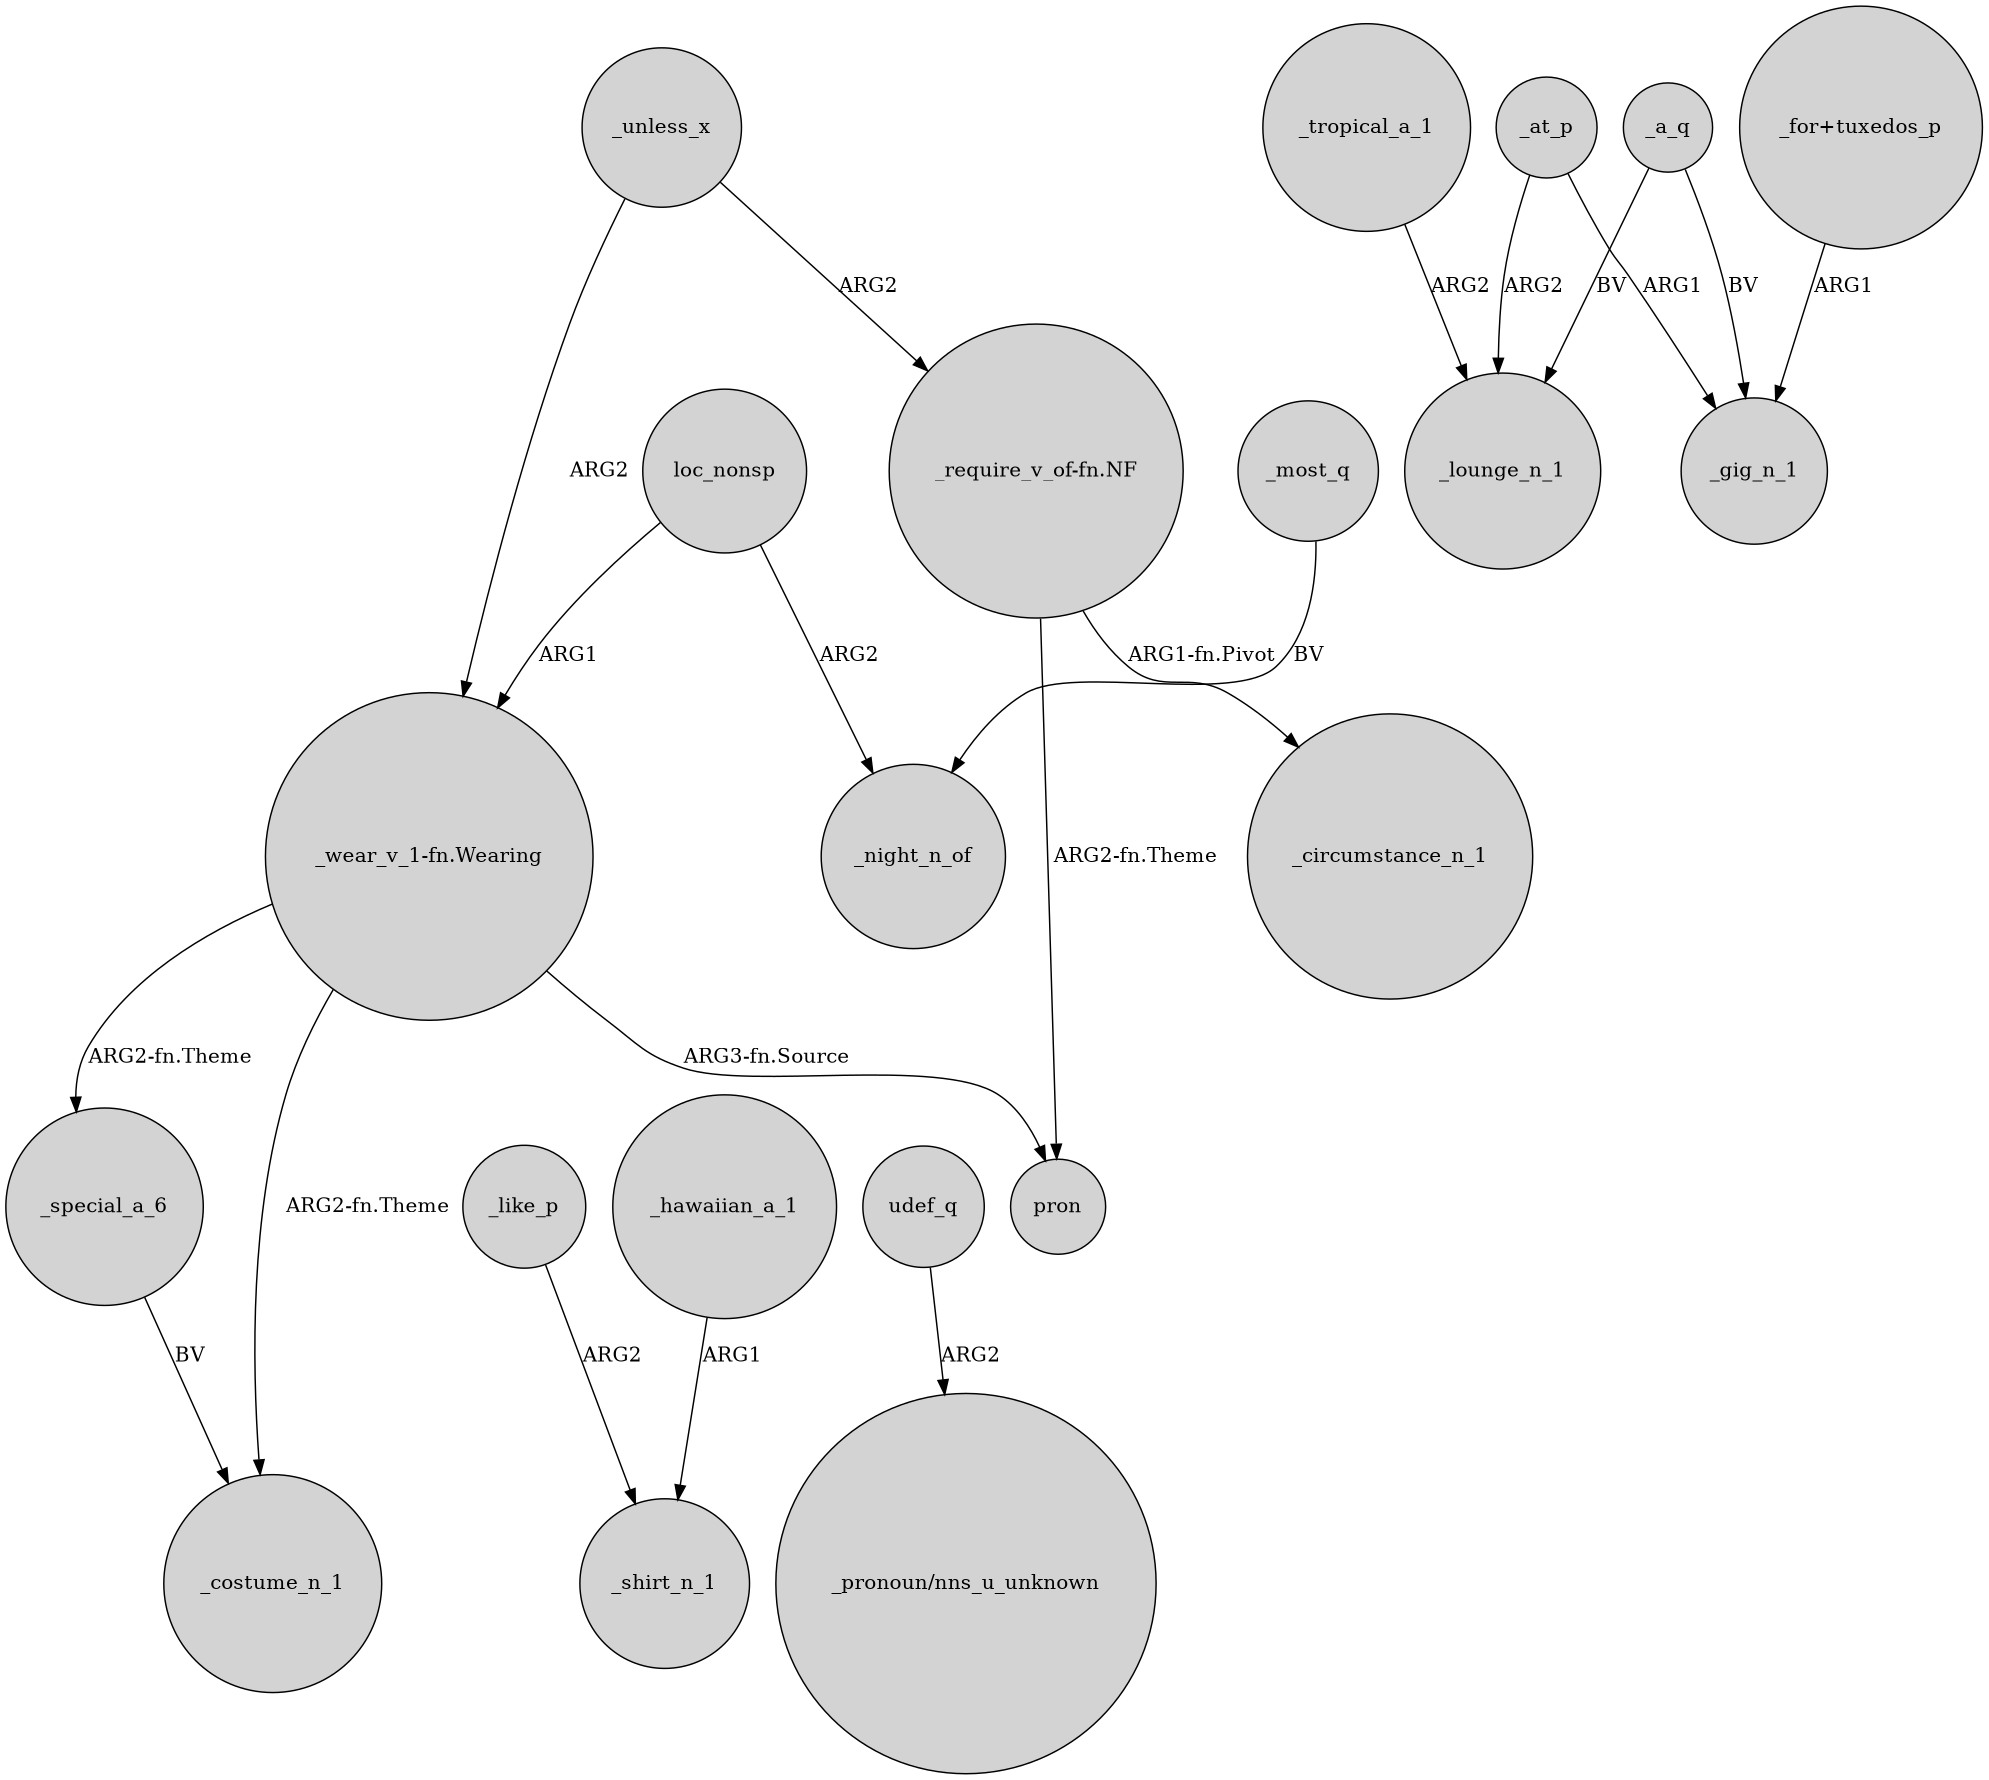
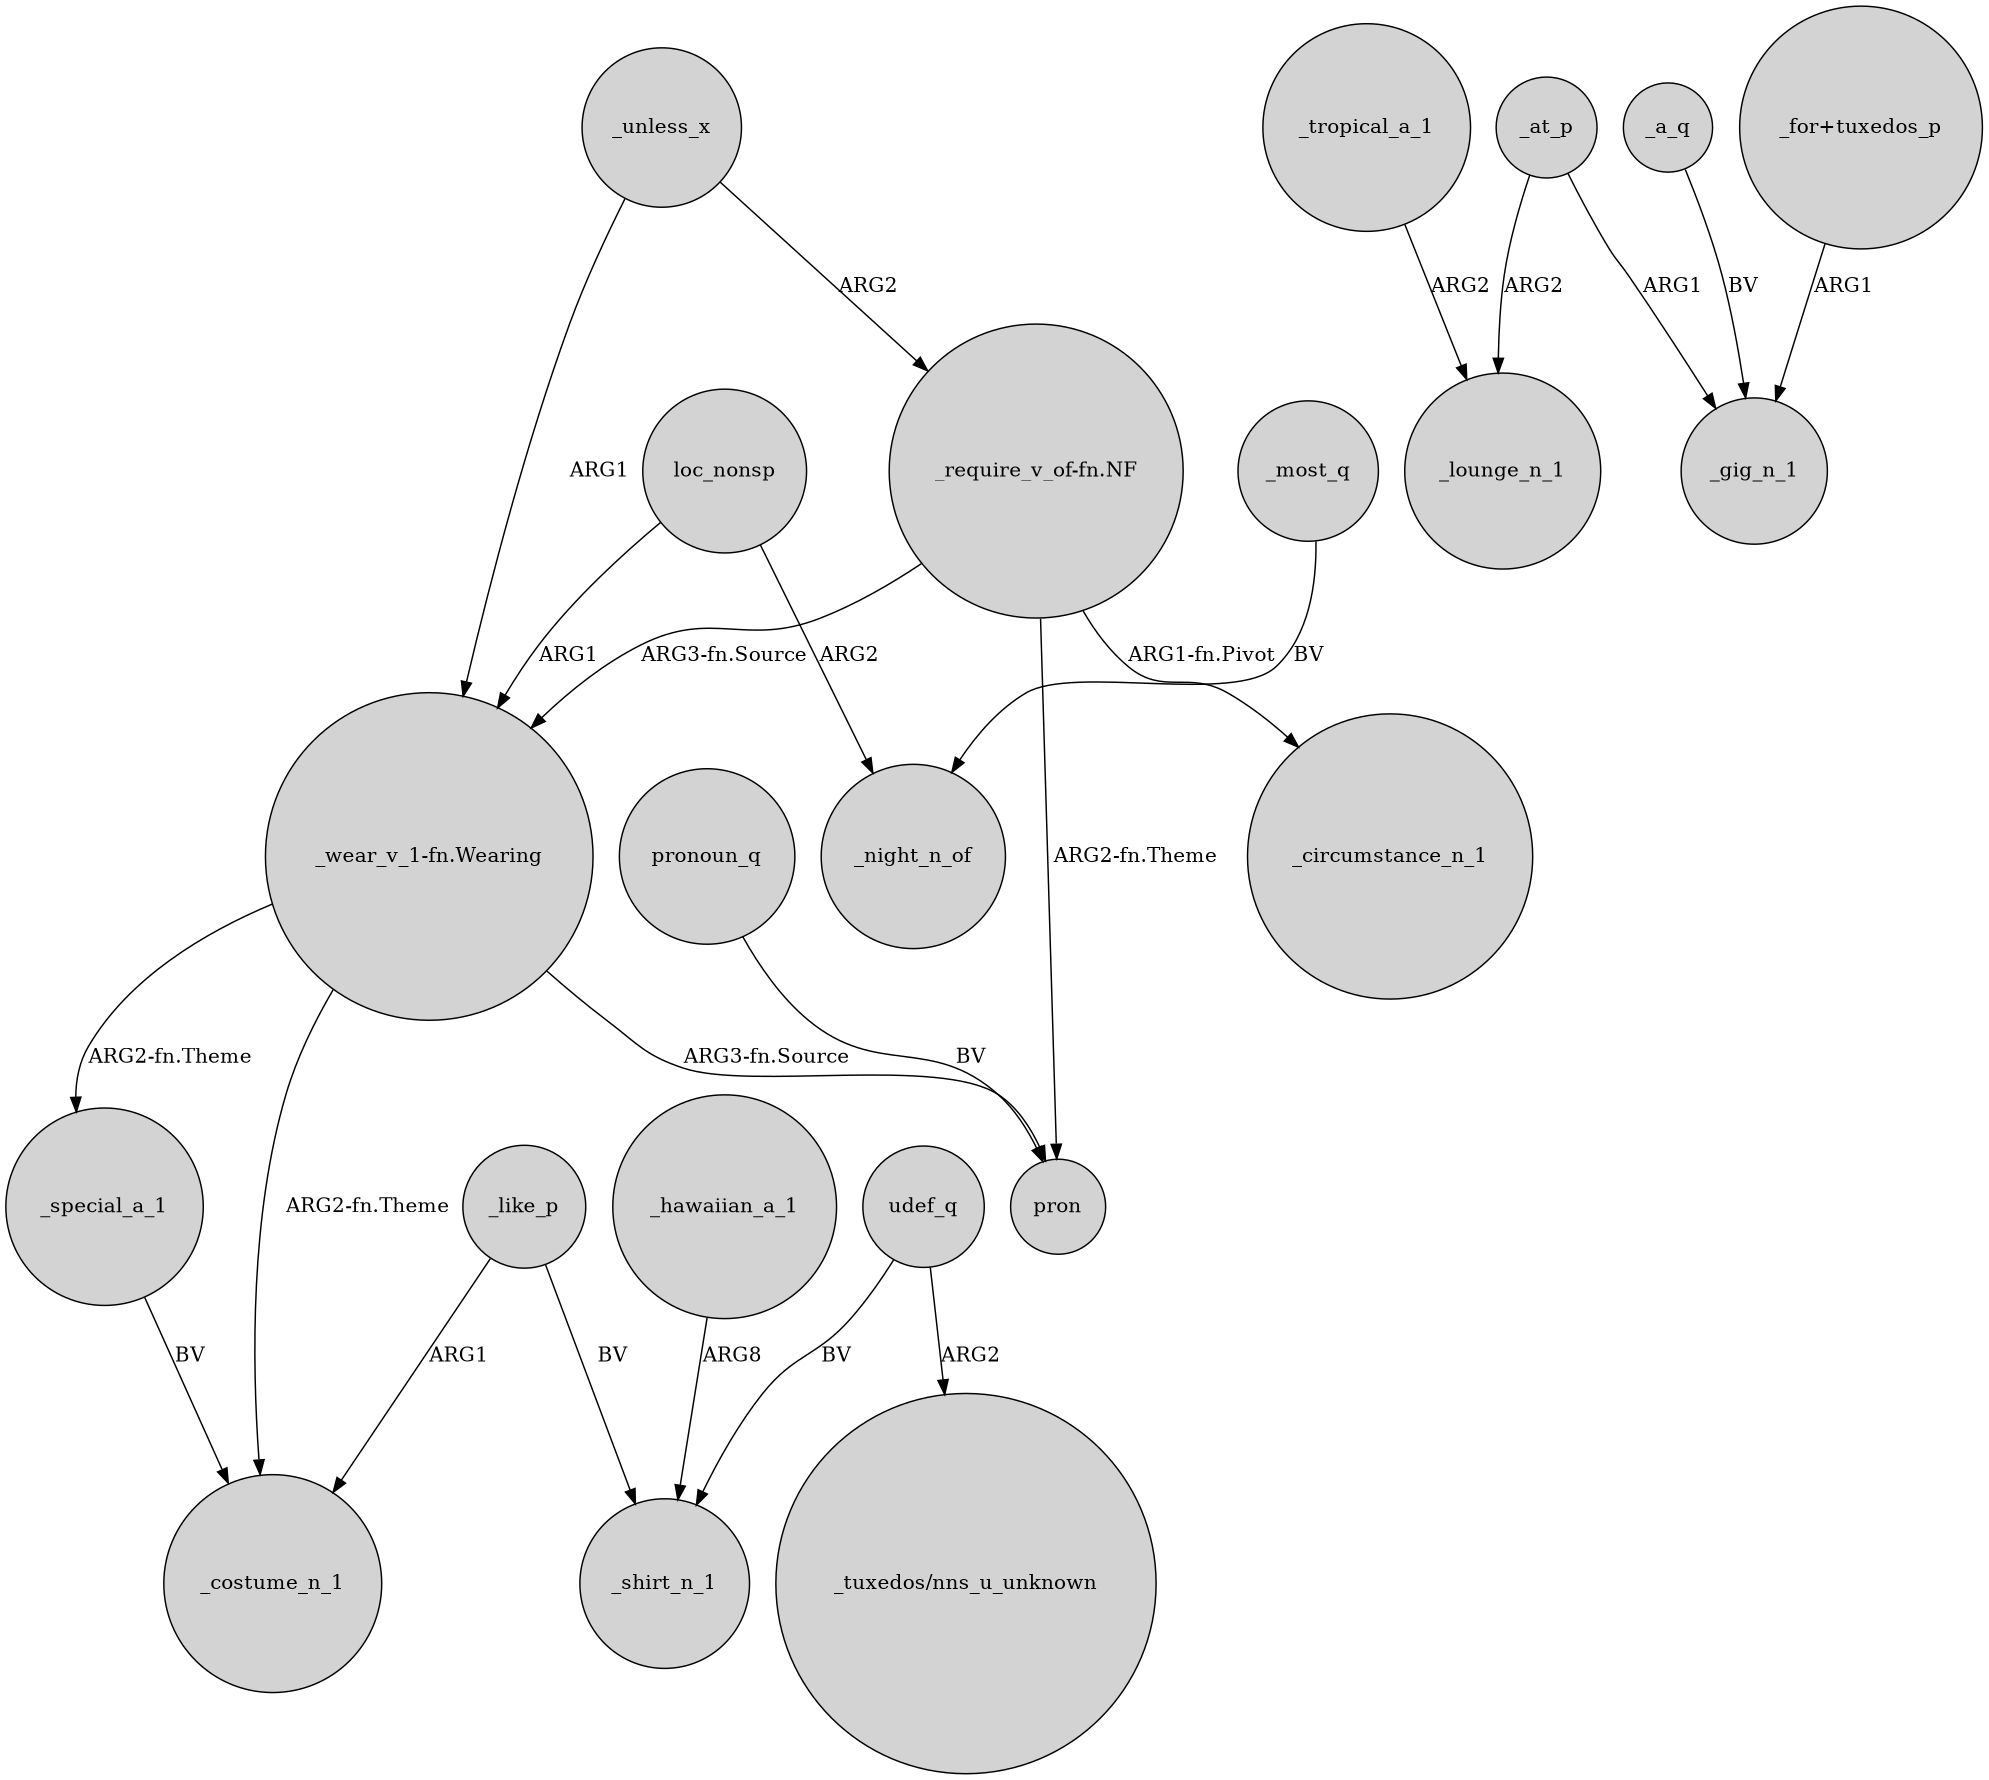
(1600, 269) -> none
(600, 471) -> (600, 471)
none -> (726, 629)
none -> (707, 856)
(105, 1207) -> (105, 1207)
(613, 1356) -> (613, 1356)
(733, 1356) -> (733, 1356)
none -> (789, 1368)
none -> (416, 1369)
(966, 1584) -> (966, 1584)
